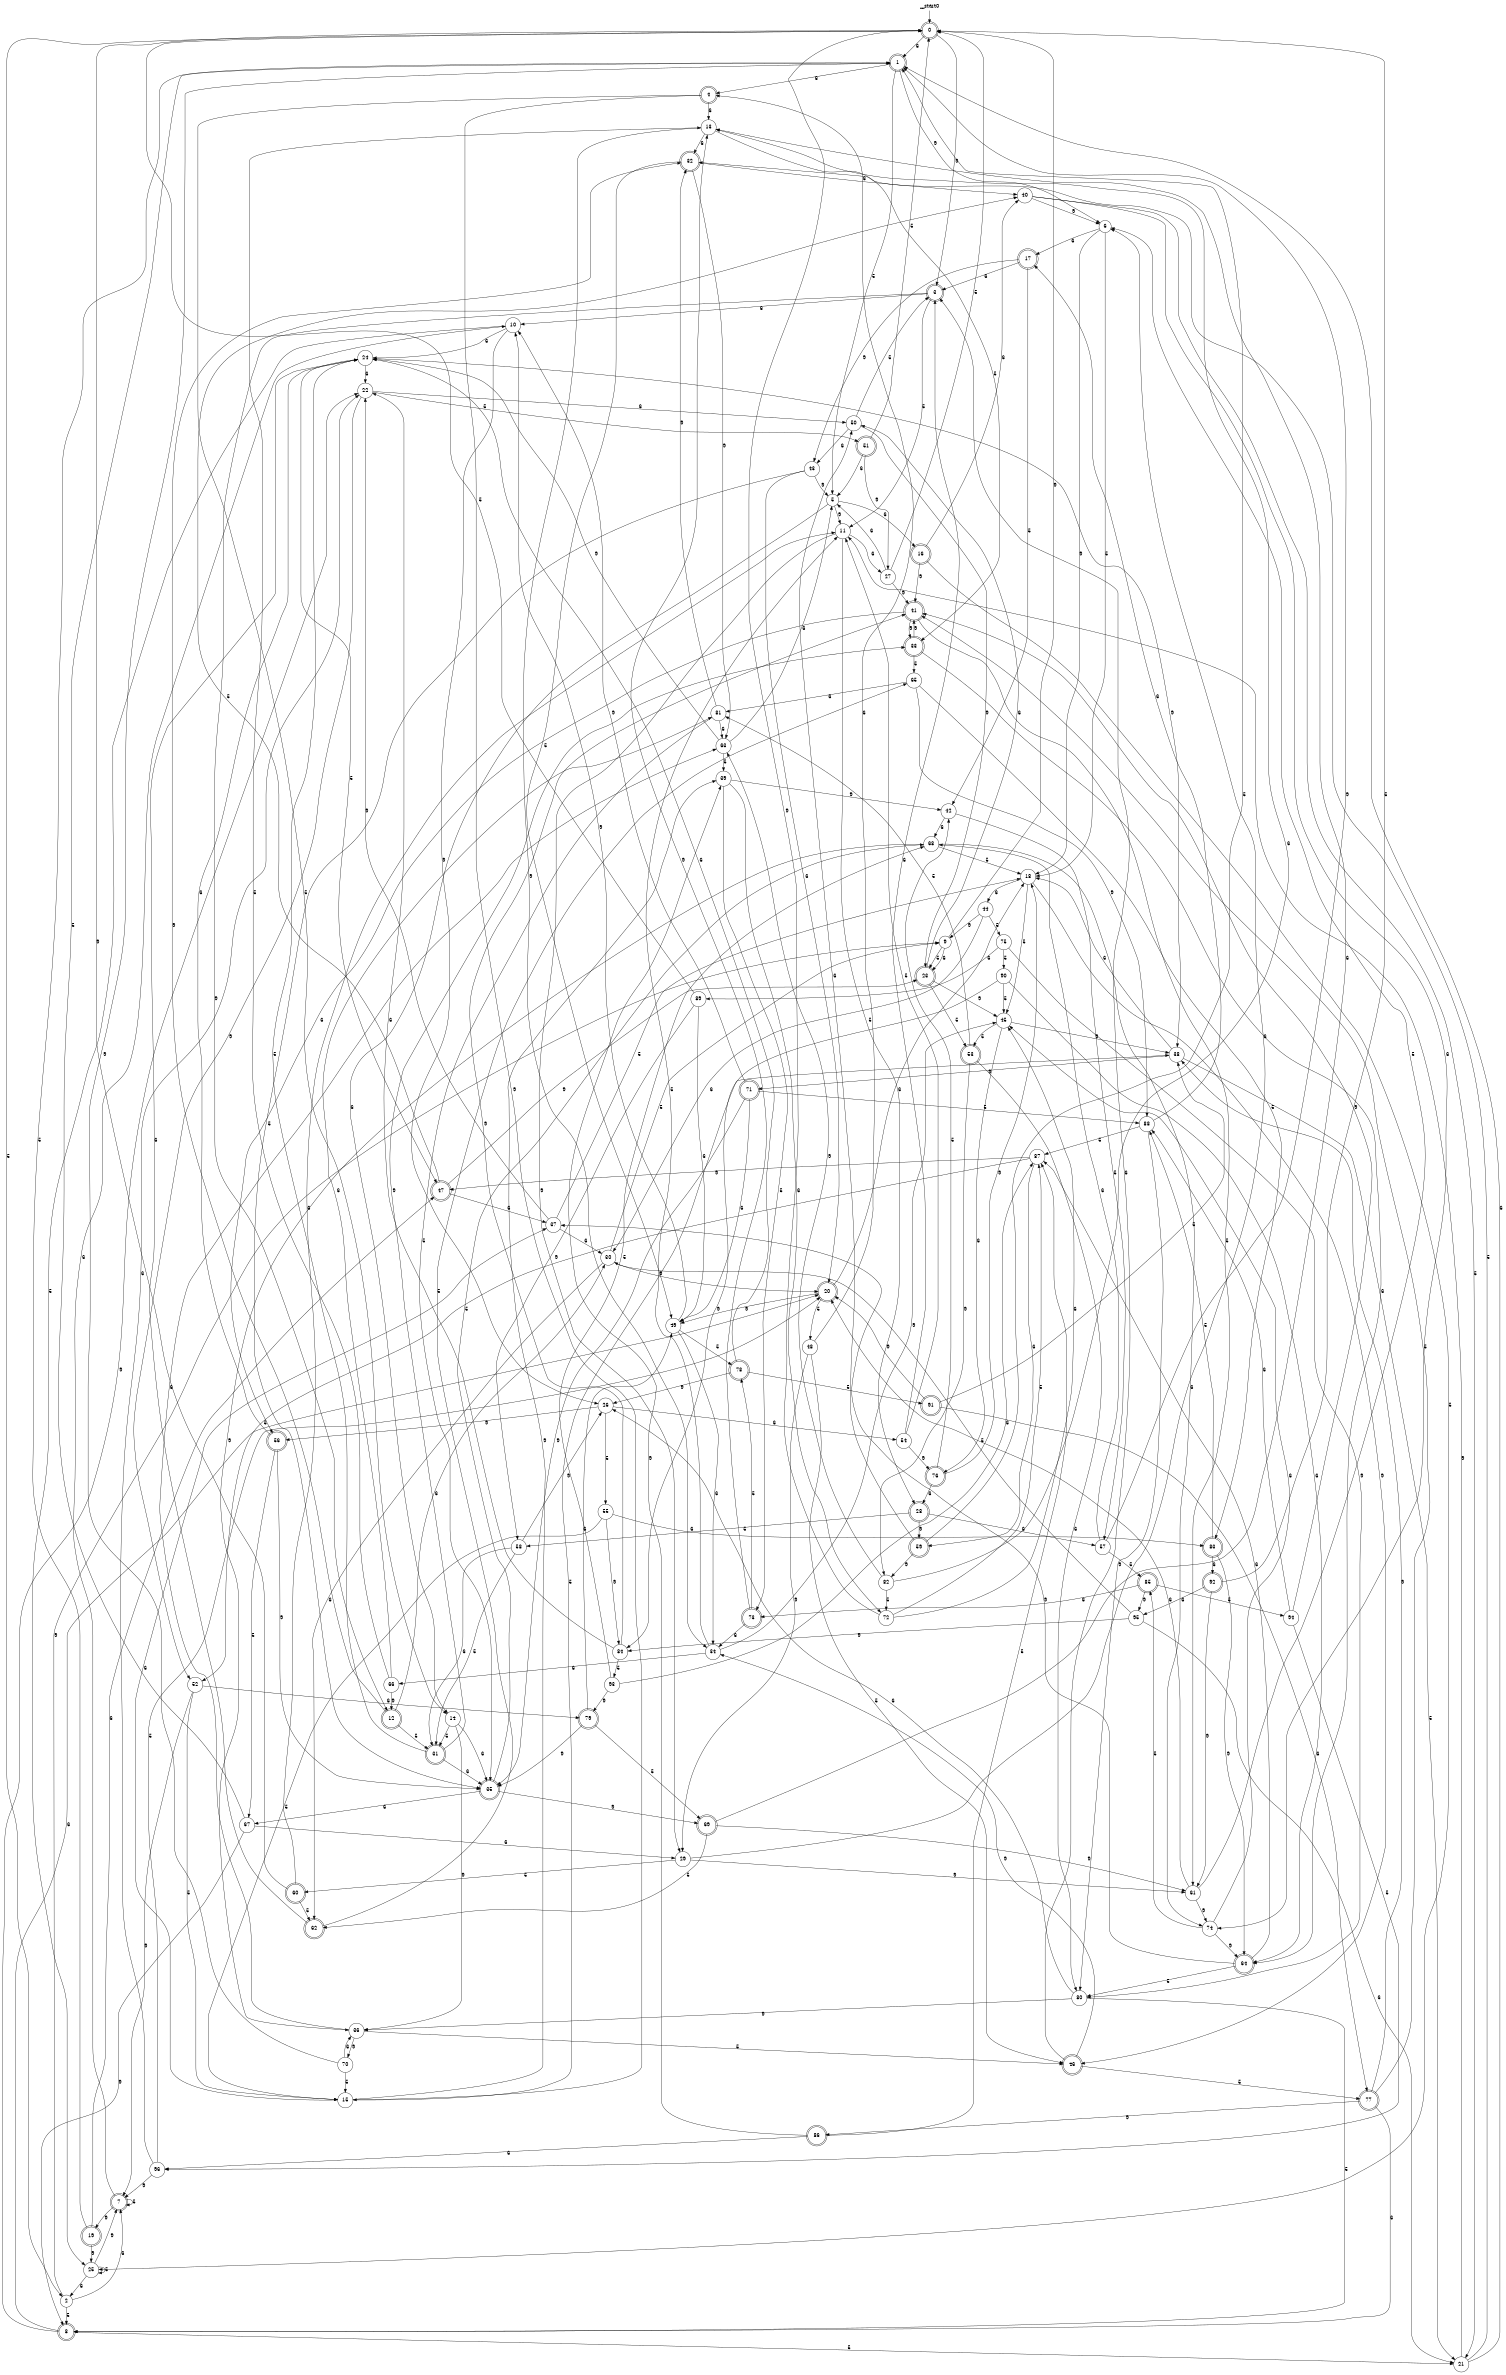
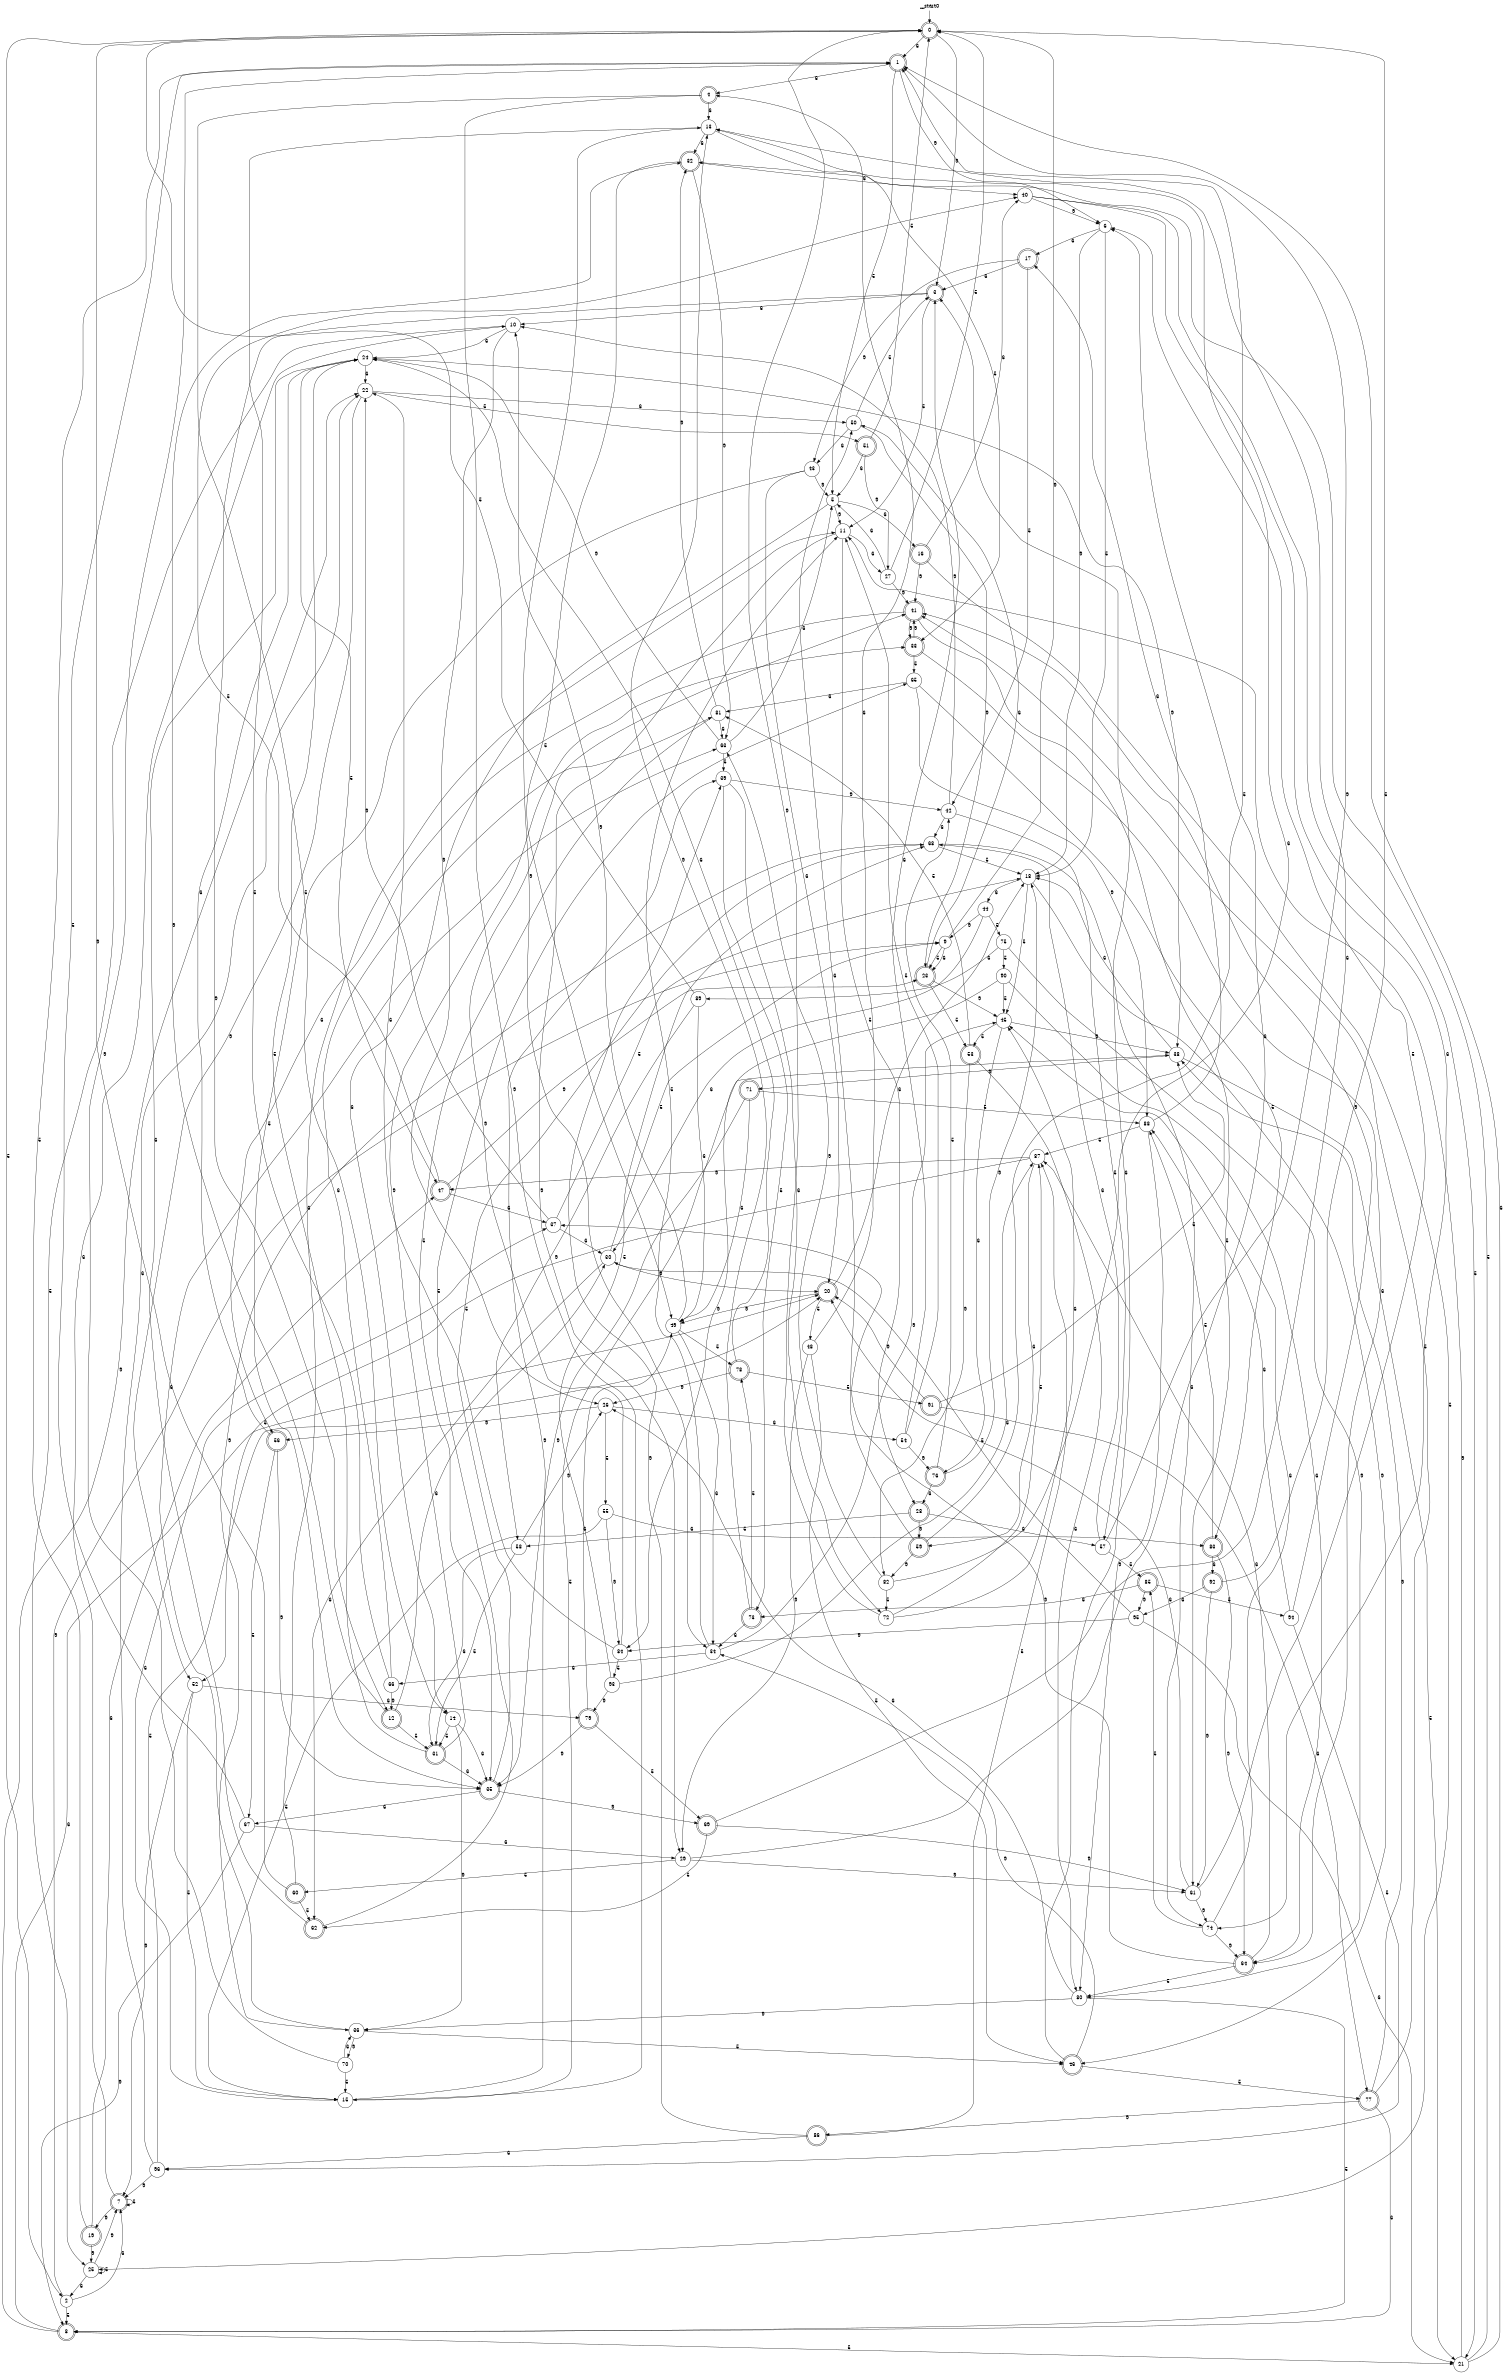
(609, 712) -> (909, 441)
